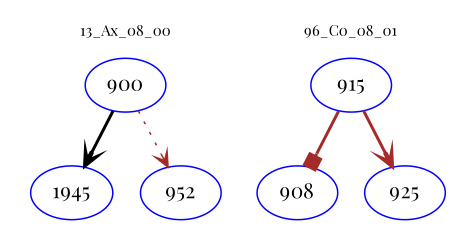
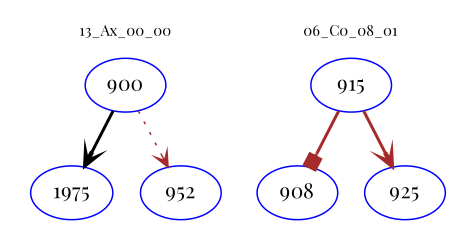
(126, 32) -> (126, 32)
(351, 32) -> (351, 32)
(72, 193) -> (72, 193)
